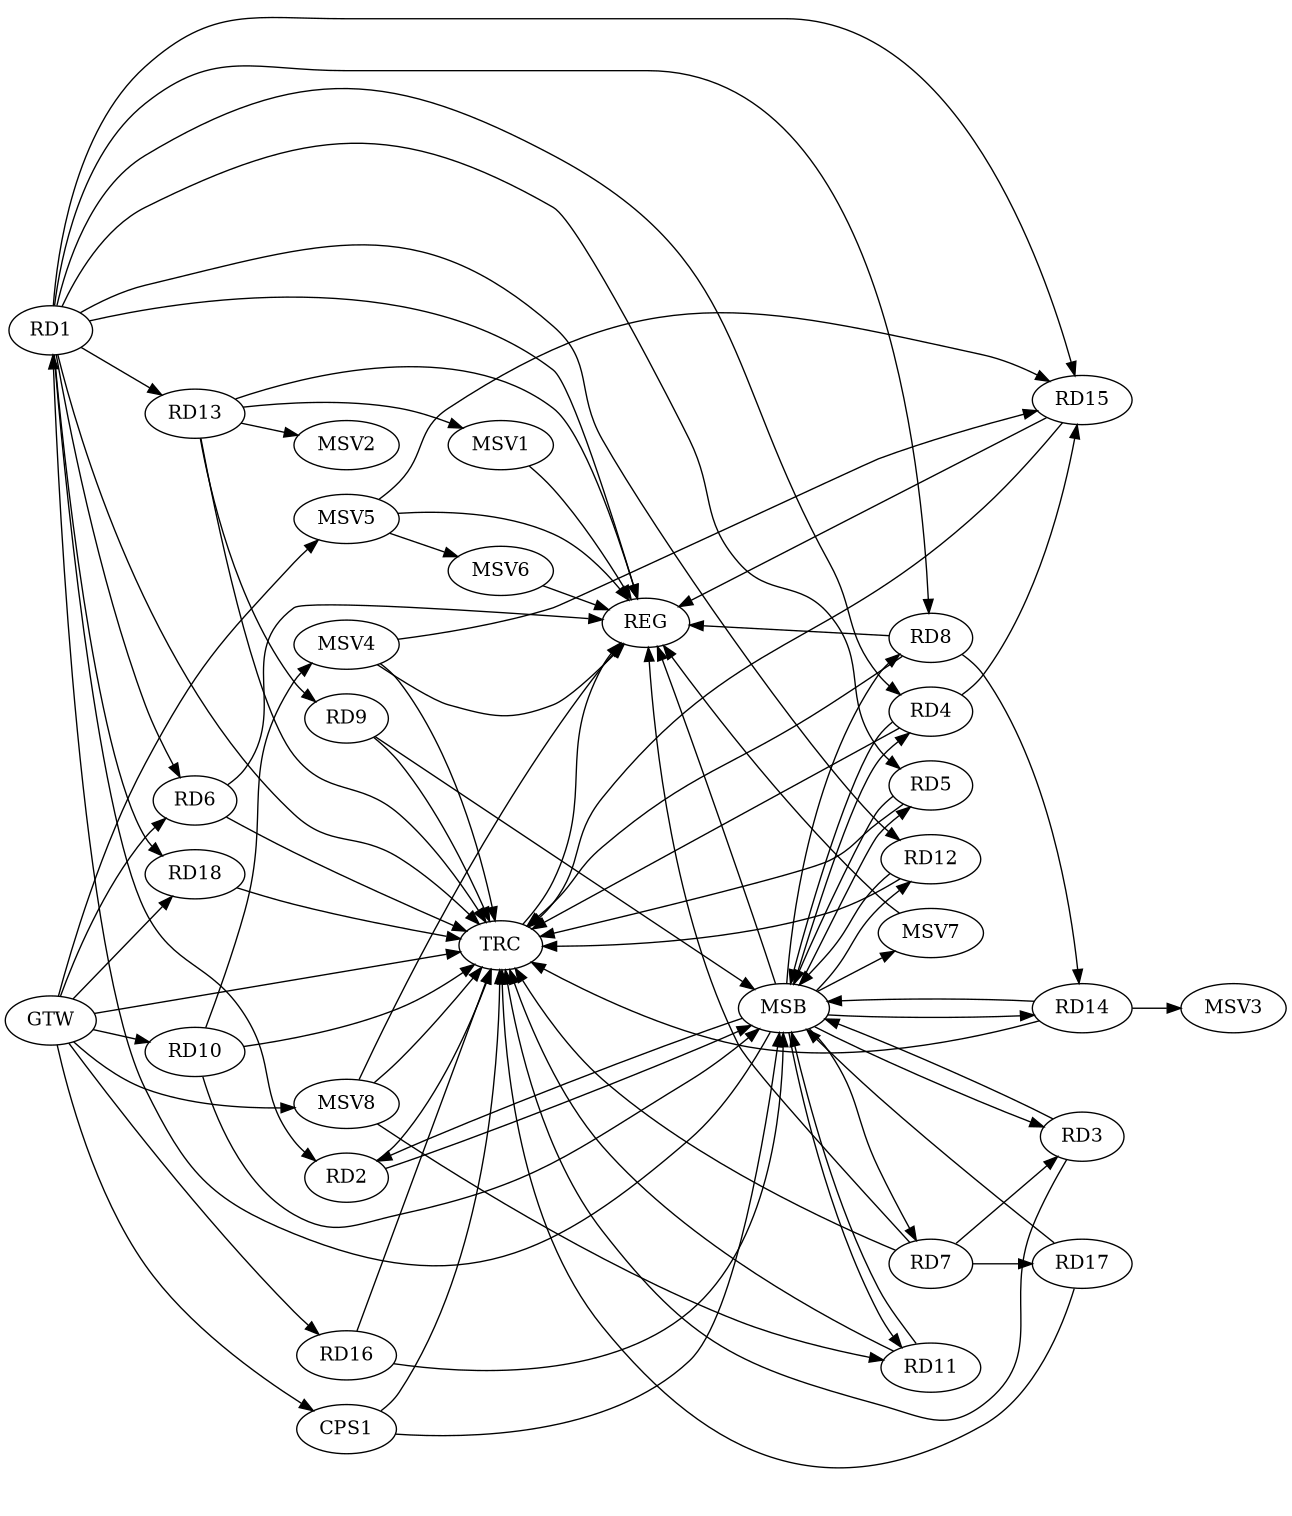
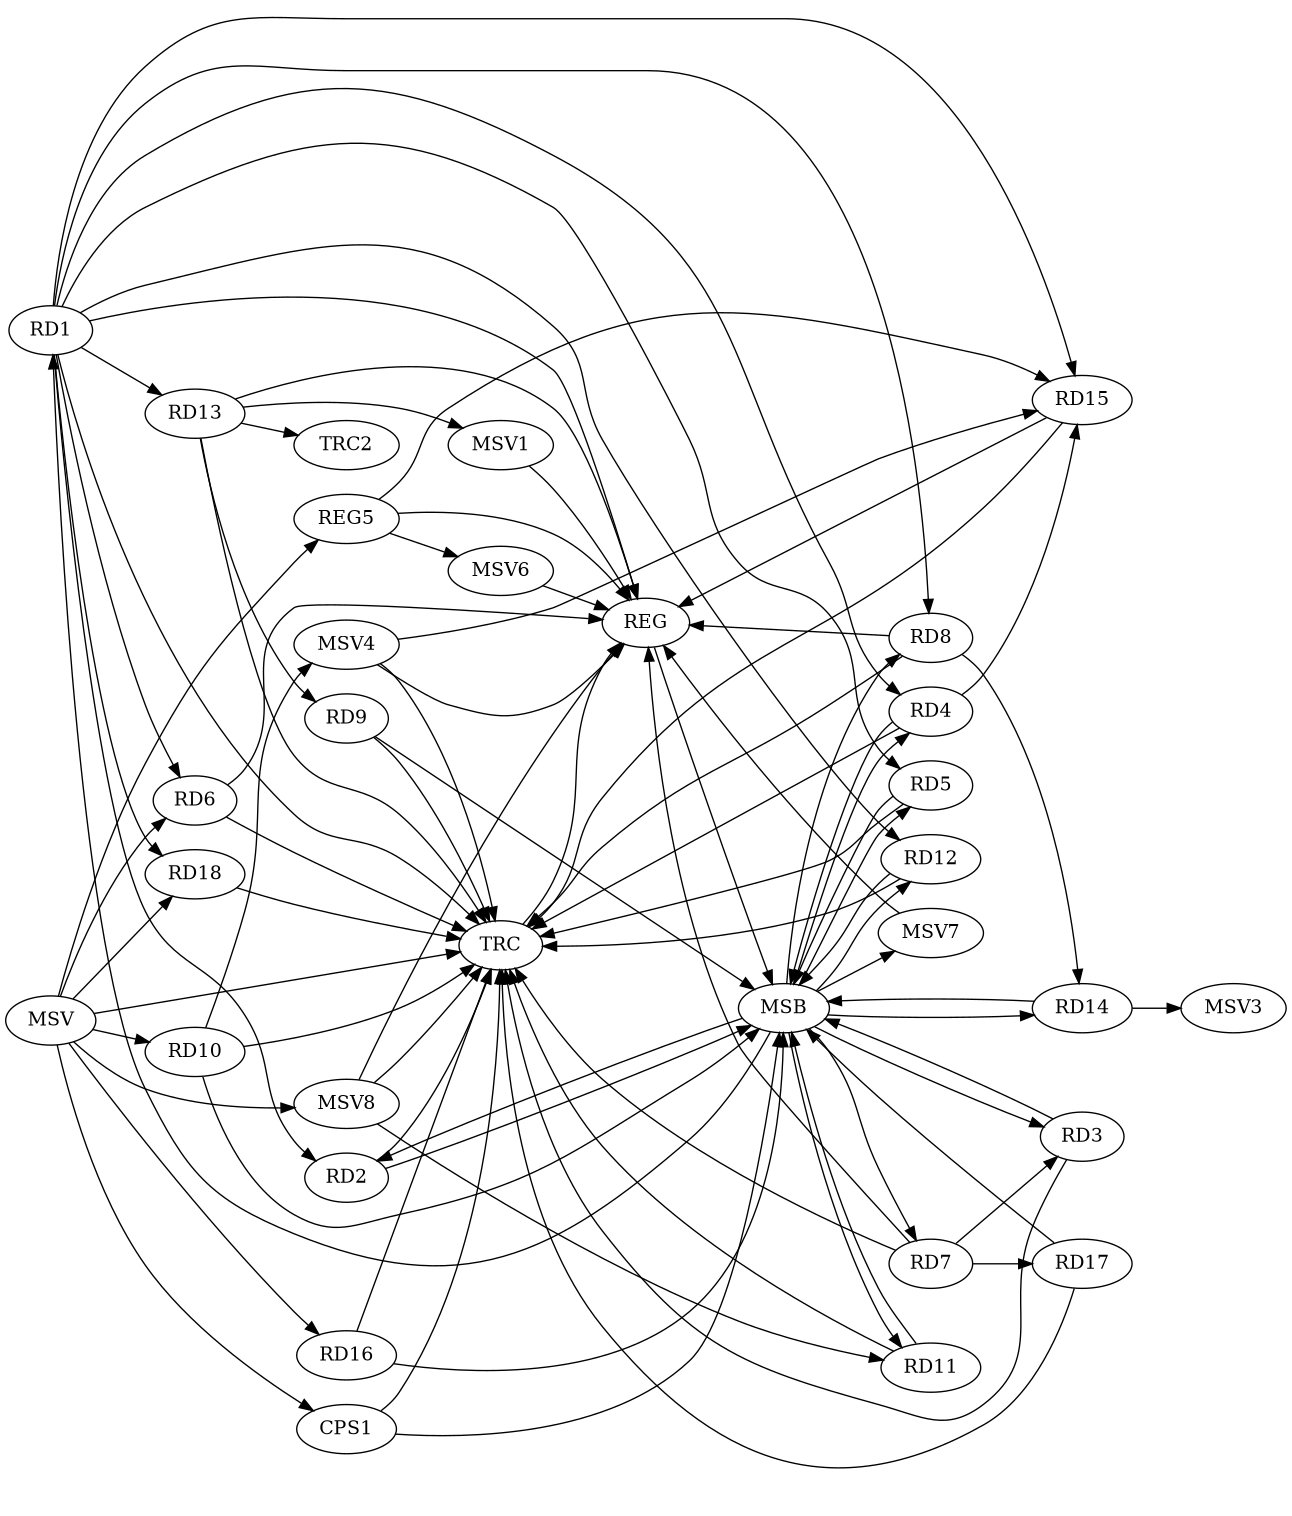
(347, 445) -> (347, 445)
(347, 519) -> (347, 519)
(717, 813) -> (710, 810)
(51, 1020) -> (51, 1020)
(811, 1052) -> none
